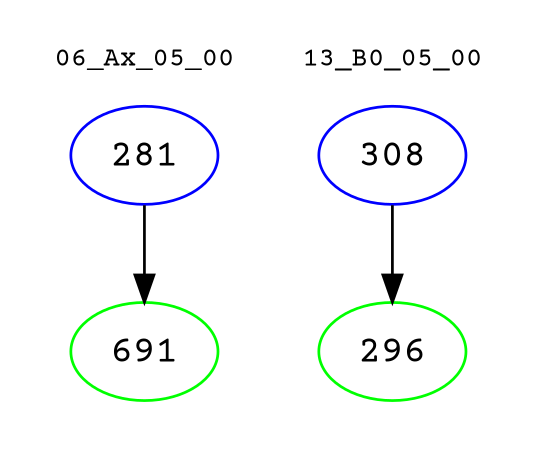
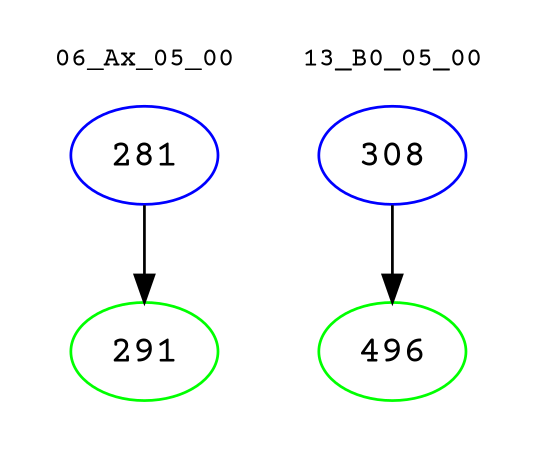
(144, 352) -> (144, 352)
(392, 352) -> (392, 352)
